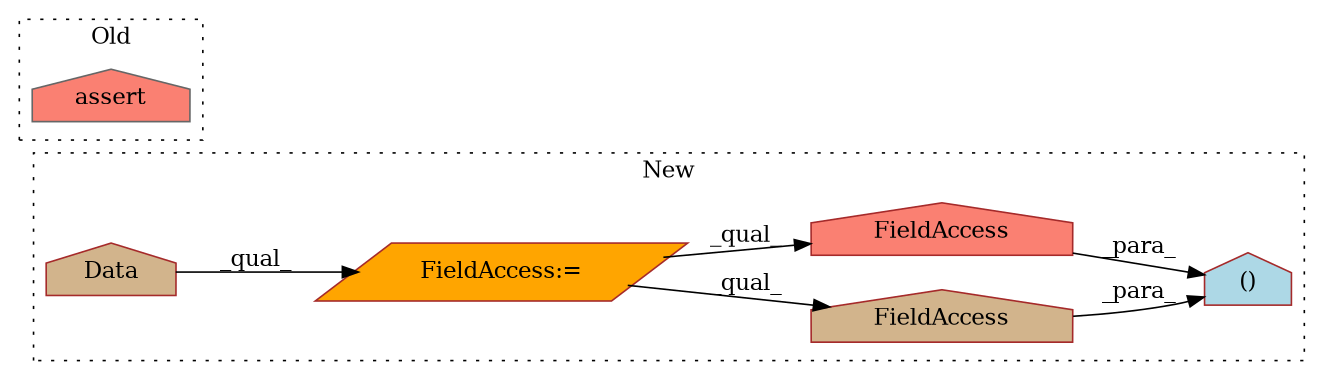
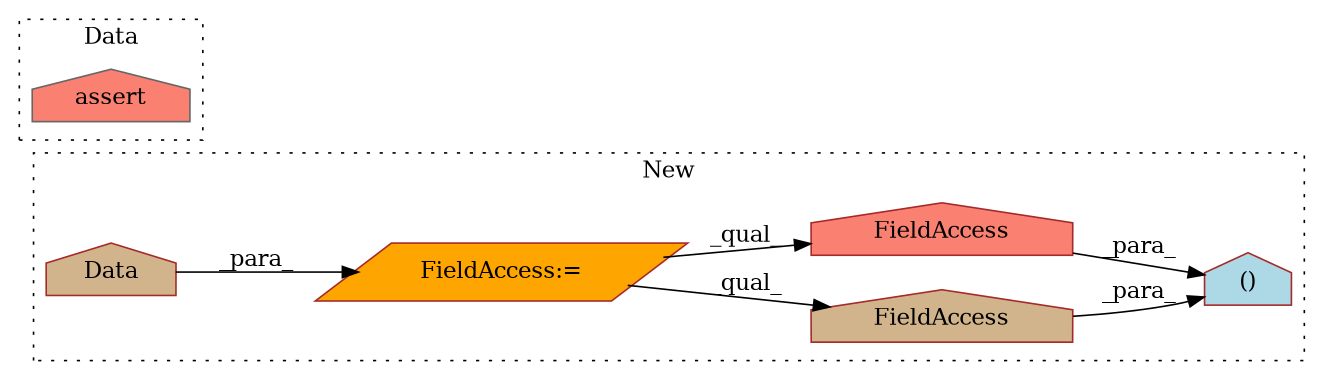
(111, 38) -> (111, 38)
(256, 260) -> (256, 260)
